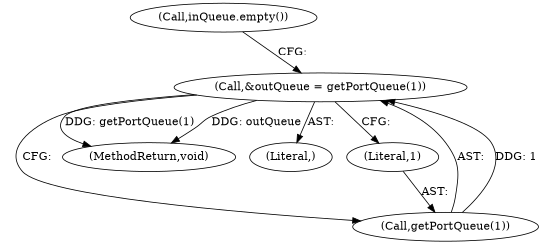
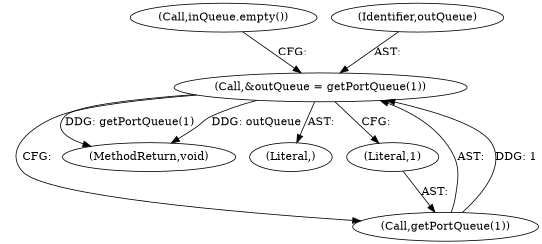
none -> (418, 18)
